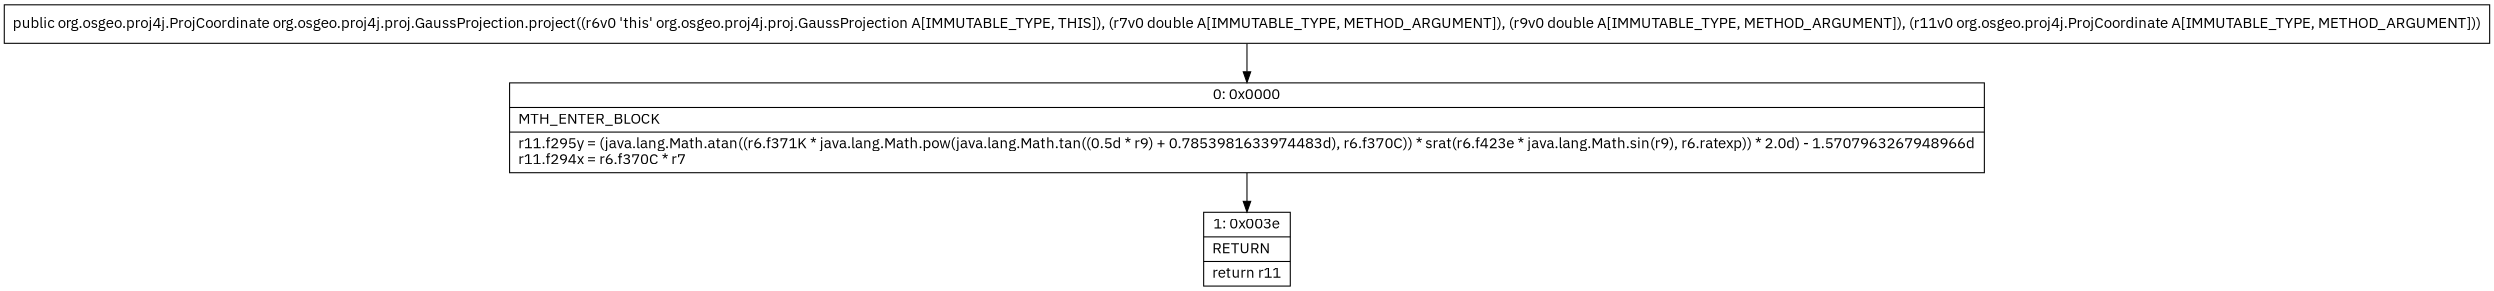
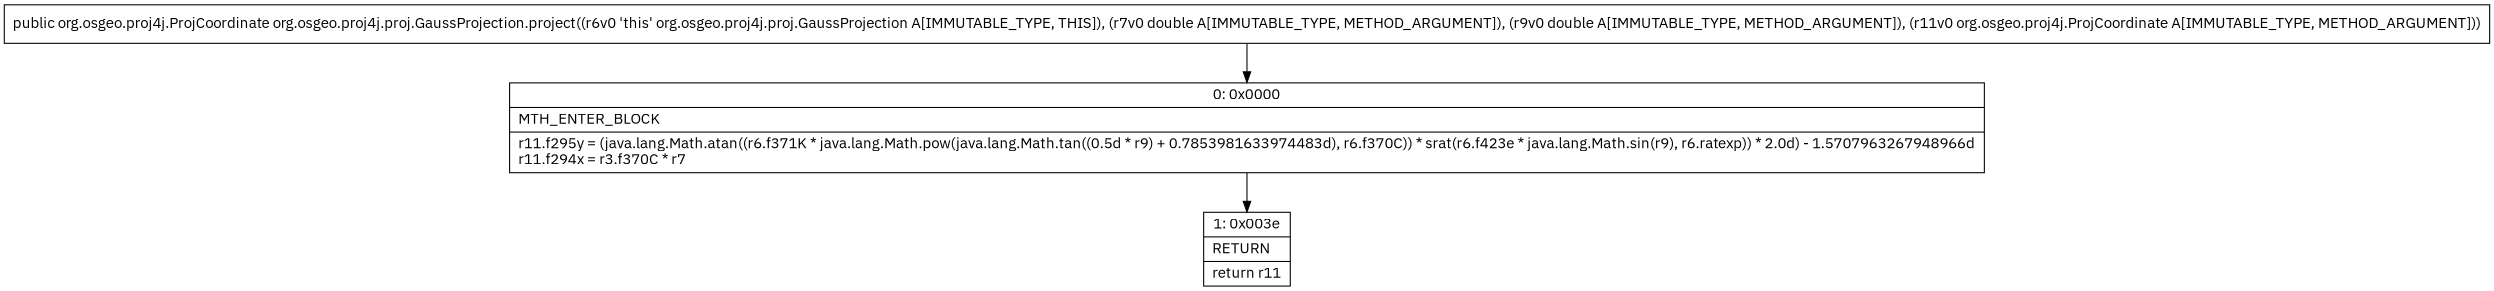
(602, 160) -> (602, 160)
